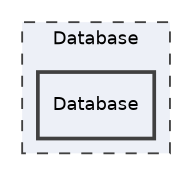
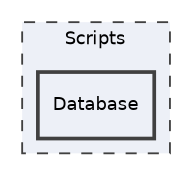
(96, 40) -> (96, 40)
